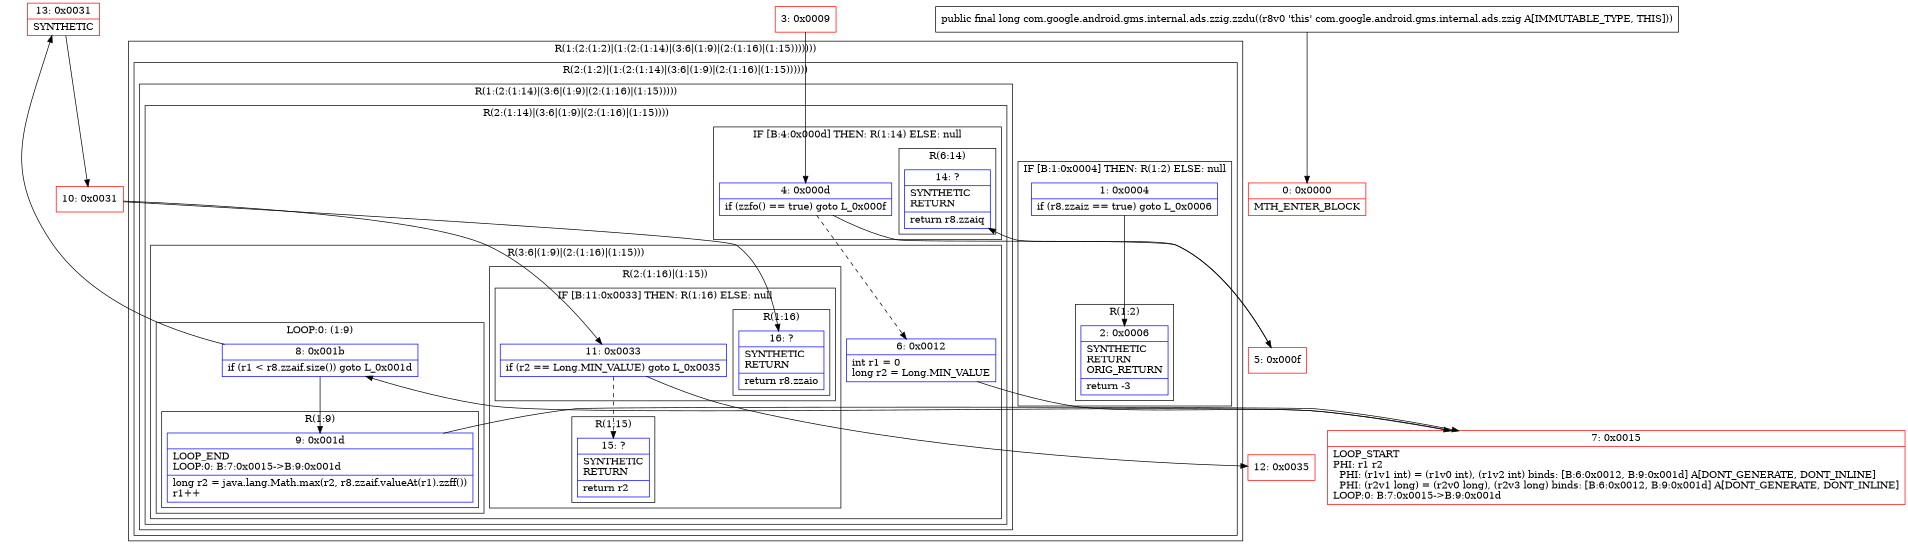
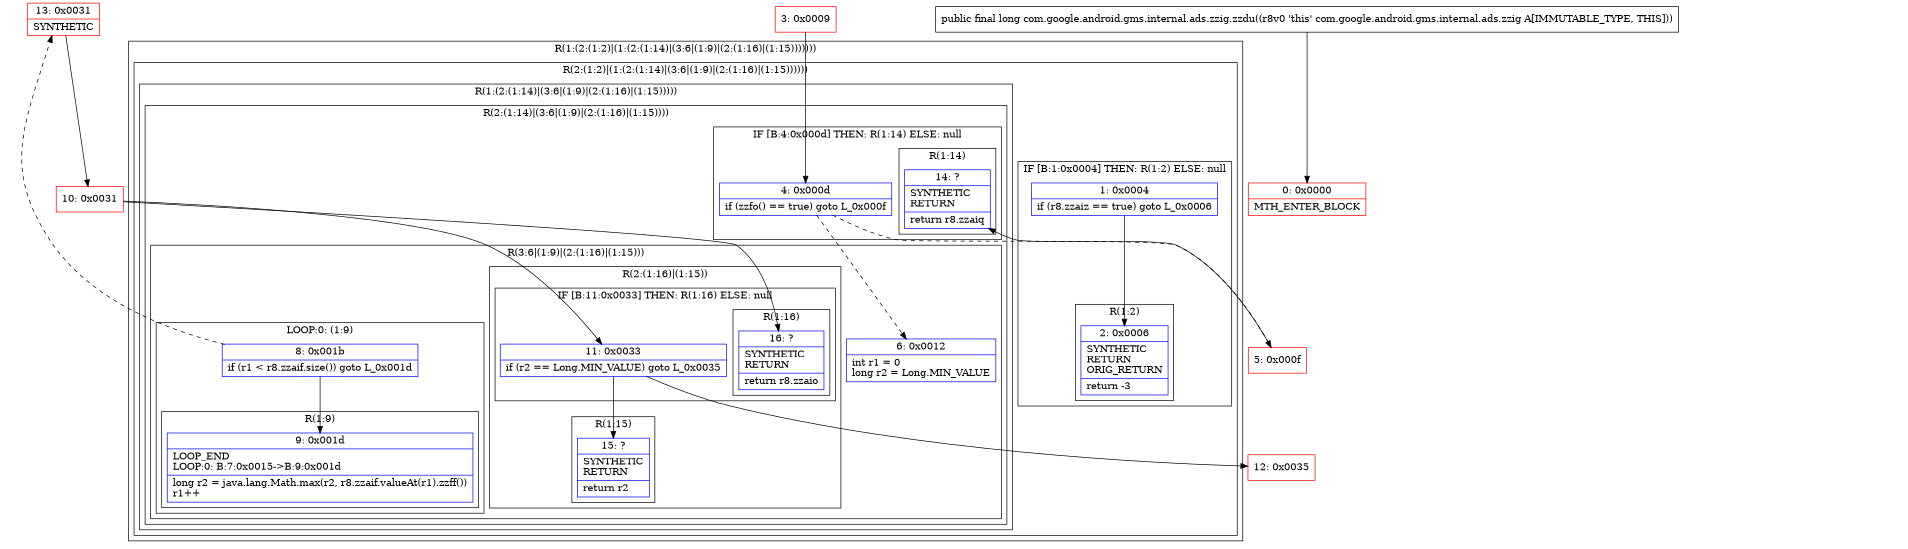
(947, 156) -> (947, 156)
(50, 240) -> (50, 240)
(1070, 241) -> (1070, 241)
(613, 396) -> (613, 405)
(1616, 468) -> none
